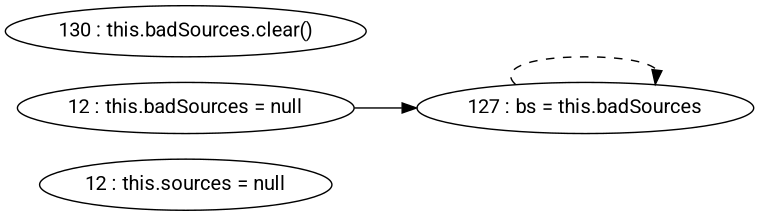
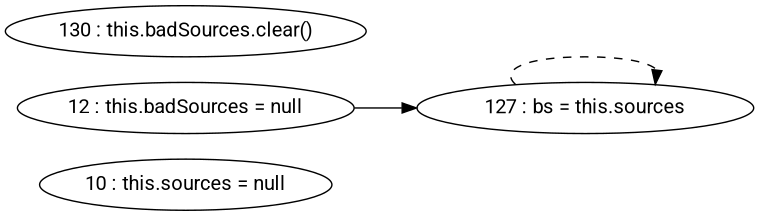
(585, 108) -> (585, 108)
(186, 185) -> (186, 185)
